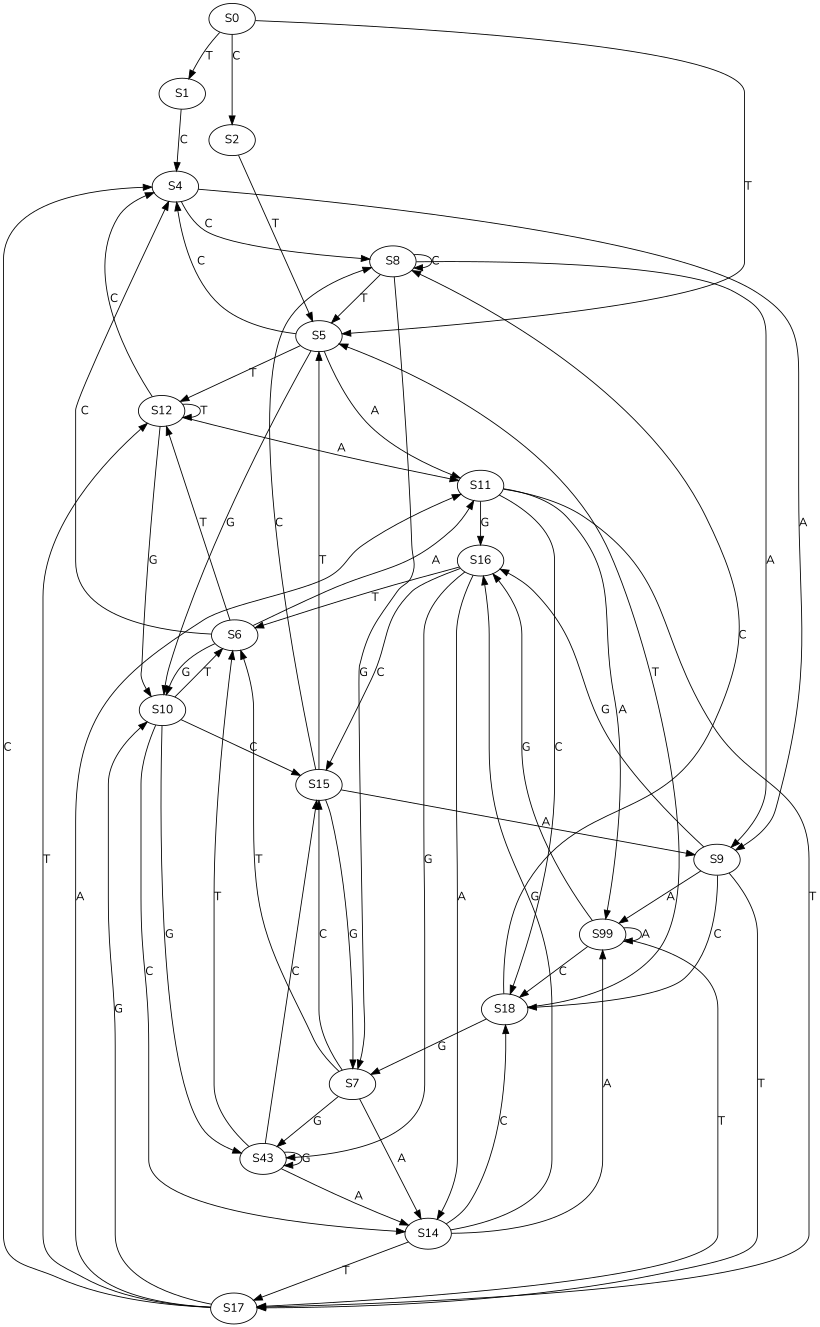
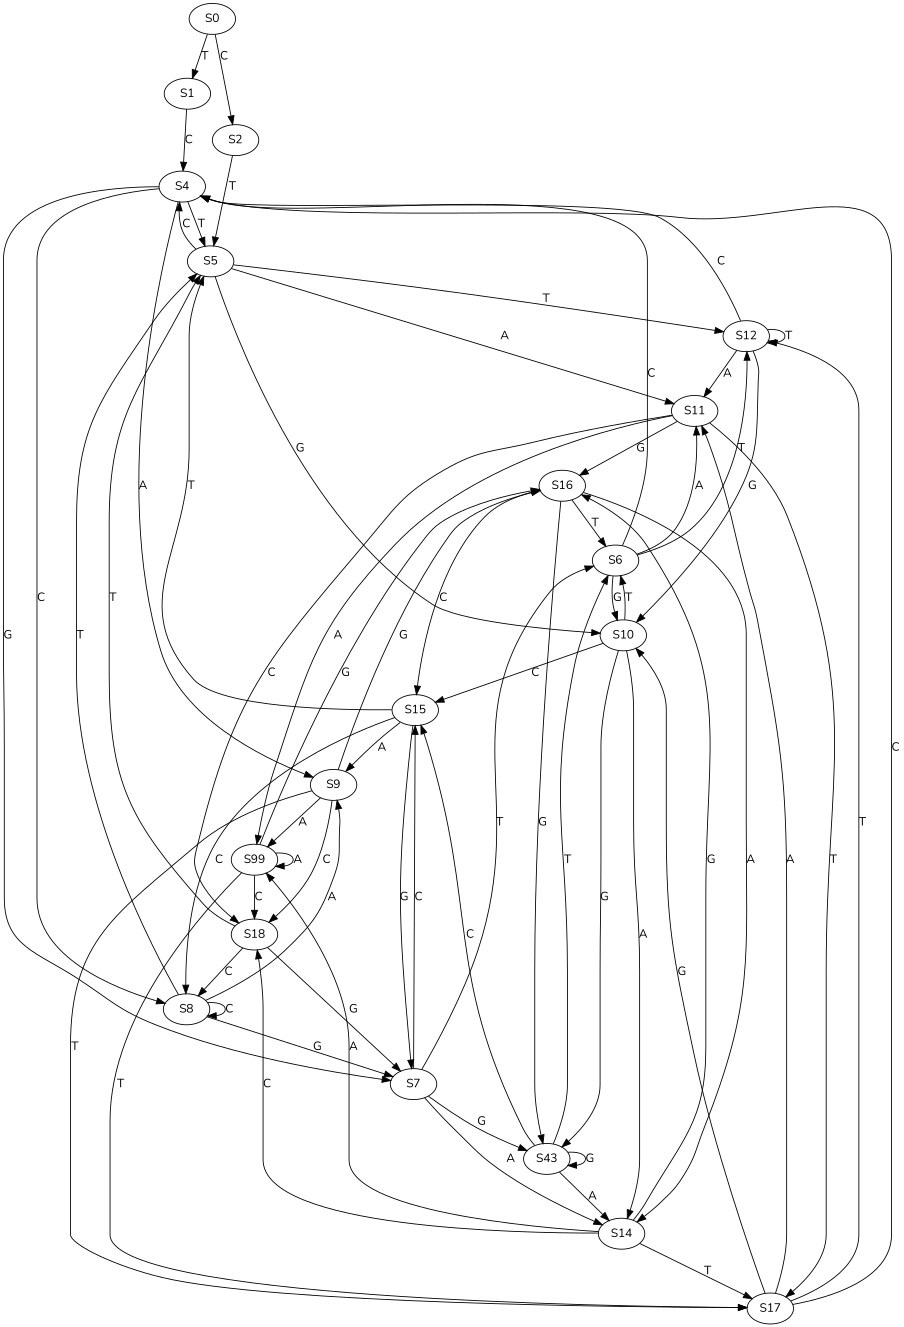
(745, 130) -> (195, 220)
none -> (4, 705)
(150, 972) -> (644, 935)
